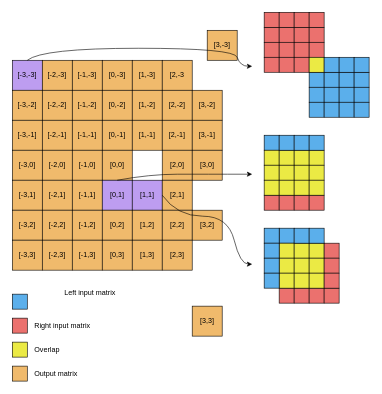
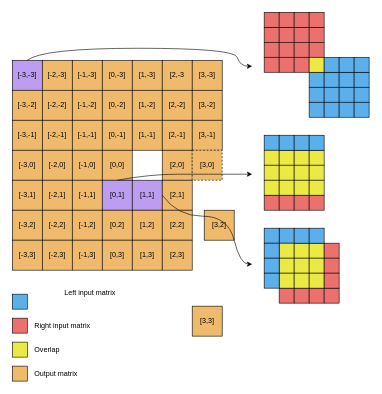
(222, 45) -> (207, 75)
(207, 165) -> (207, 165)
(207, 225) -> (219, 225)
